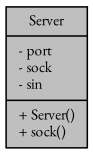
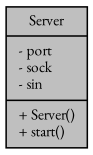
(42, 132) -> (42, 132)
